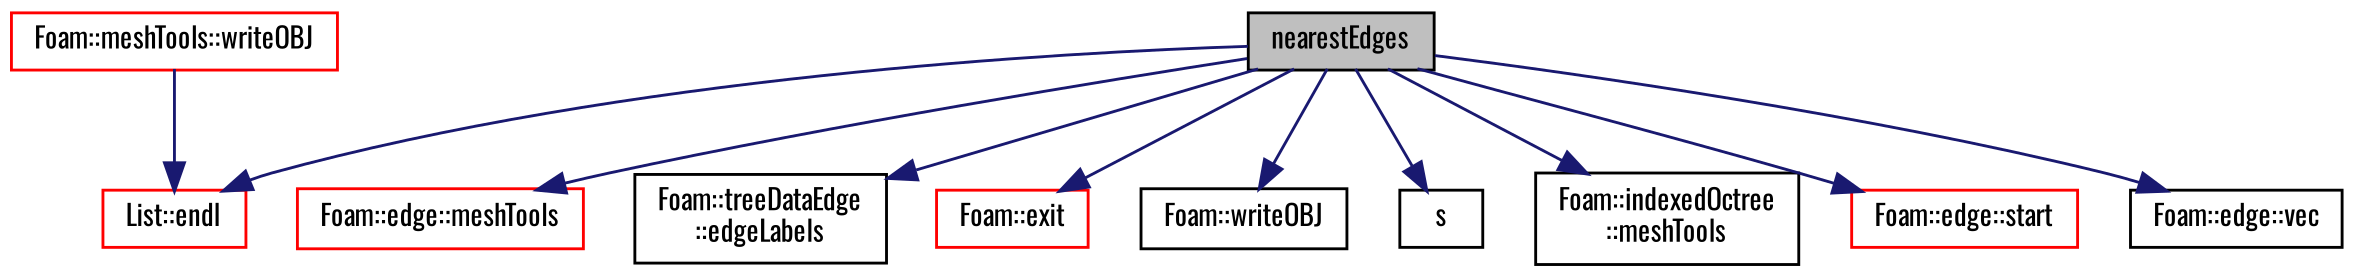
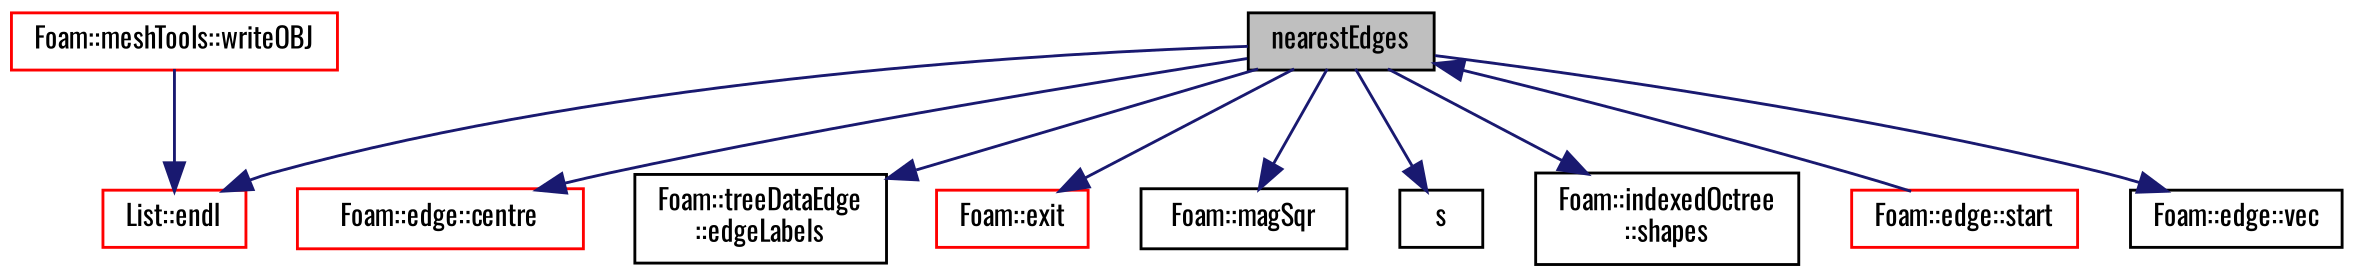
(1626, 125) -> (1688, 128)
(440, 219) -> (440, 219)
(1244, 219) -> (1244, 219)
(1667, 219) -> (1667, 219)
